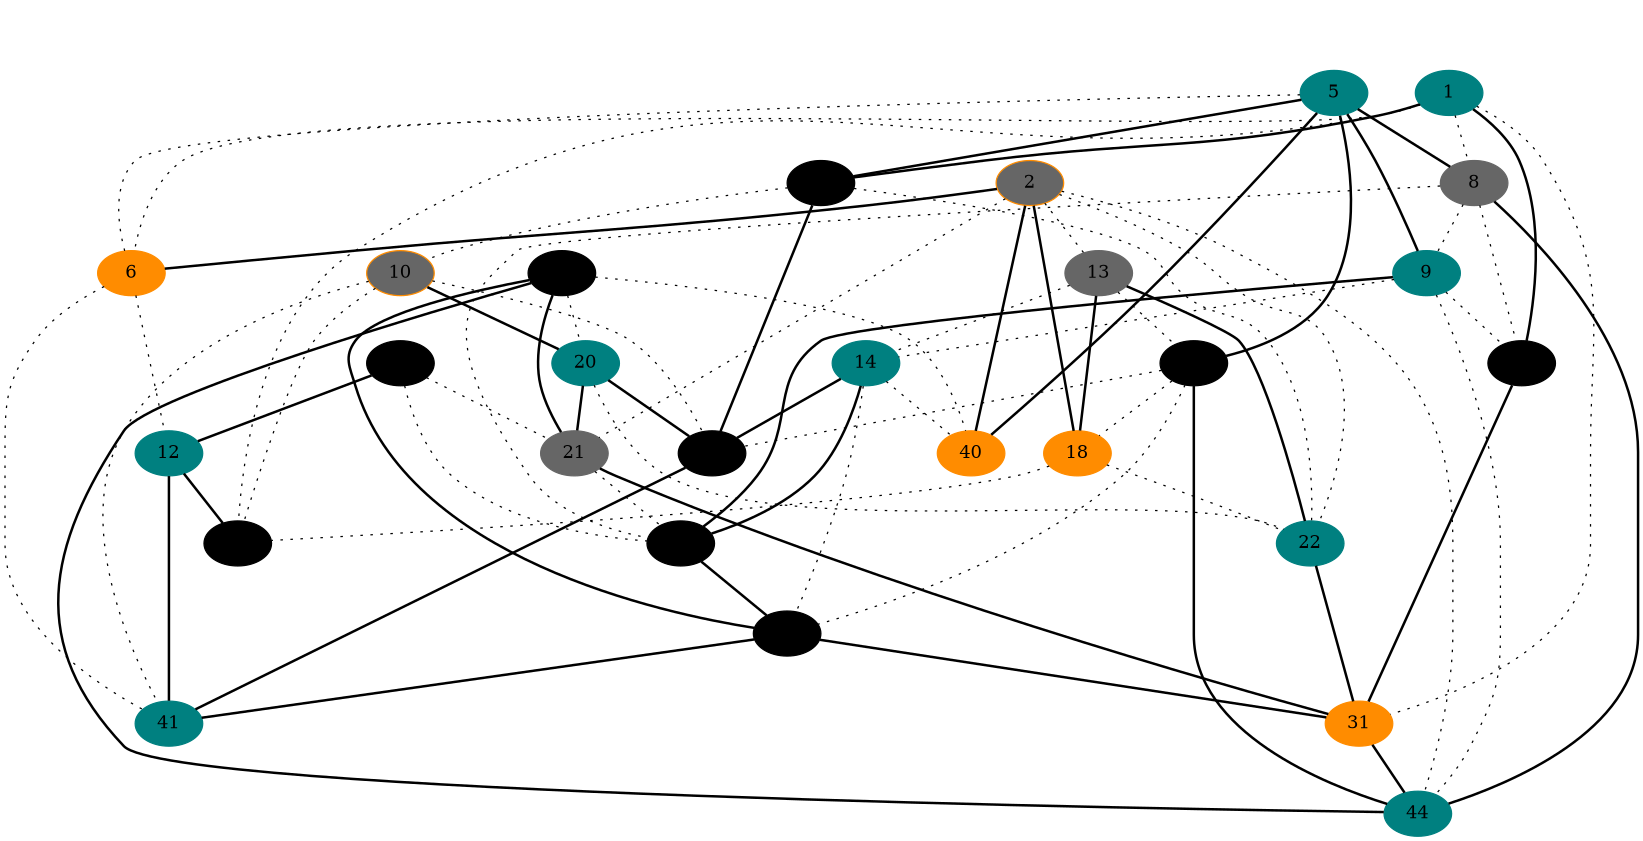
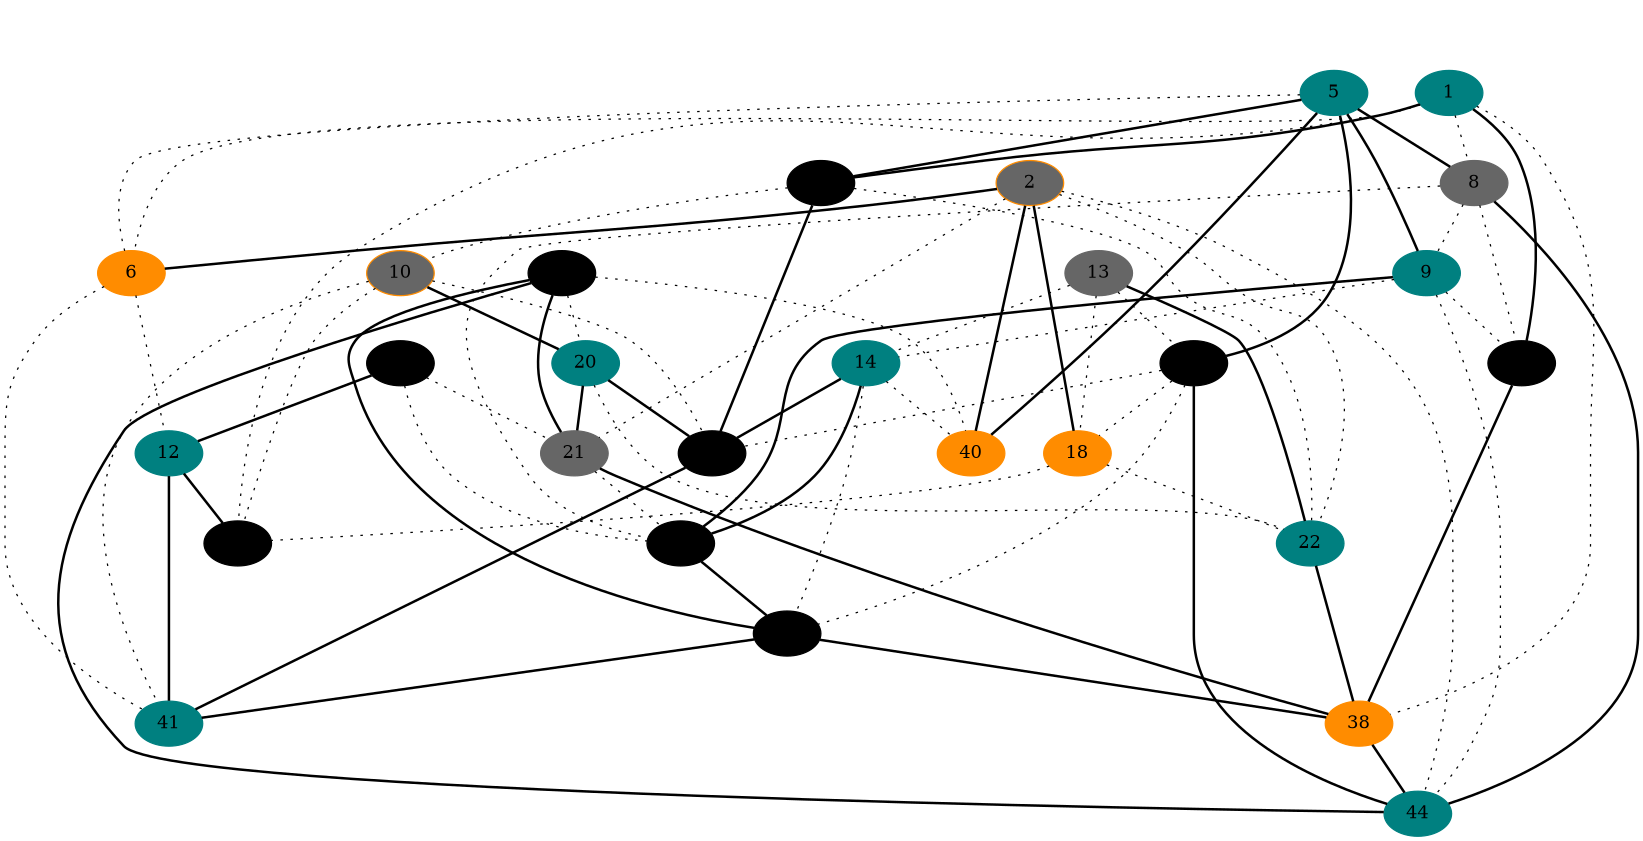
(1069, 234) -> none
(1088, 363) -> (1088, 363)
(1359, 724) -> (1359, 724)
